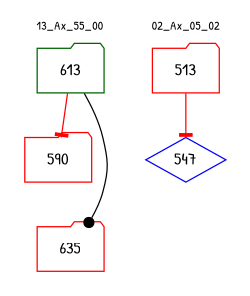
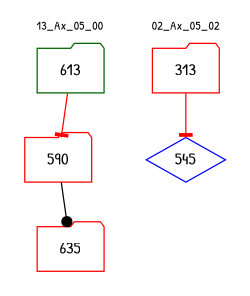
(71, 27) -> (71, 27)
(186, 71) -> (186, 71)
(106, 155) -> (64, 200)
(186, 160) -> (186, 160)
